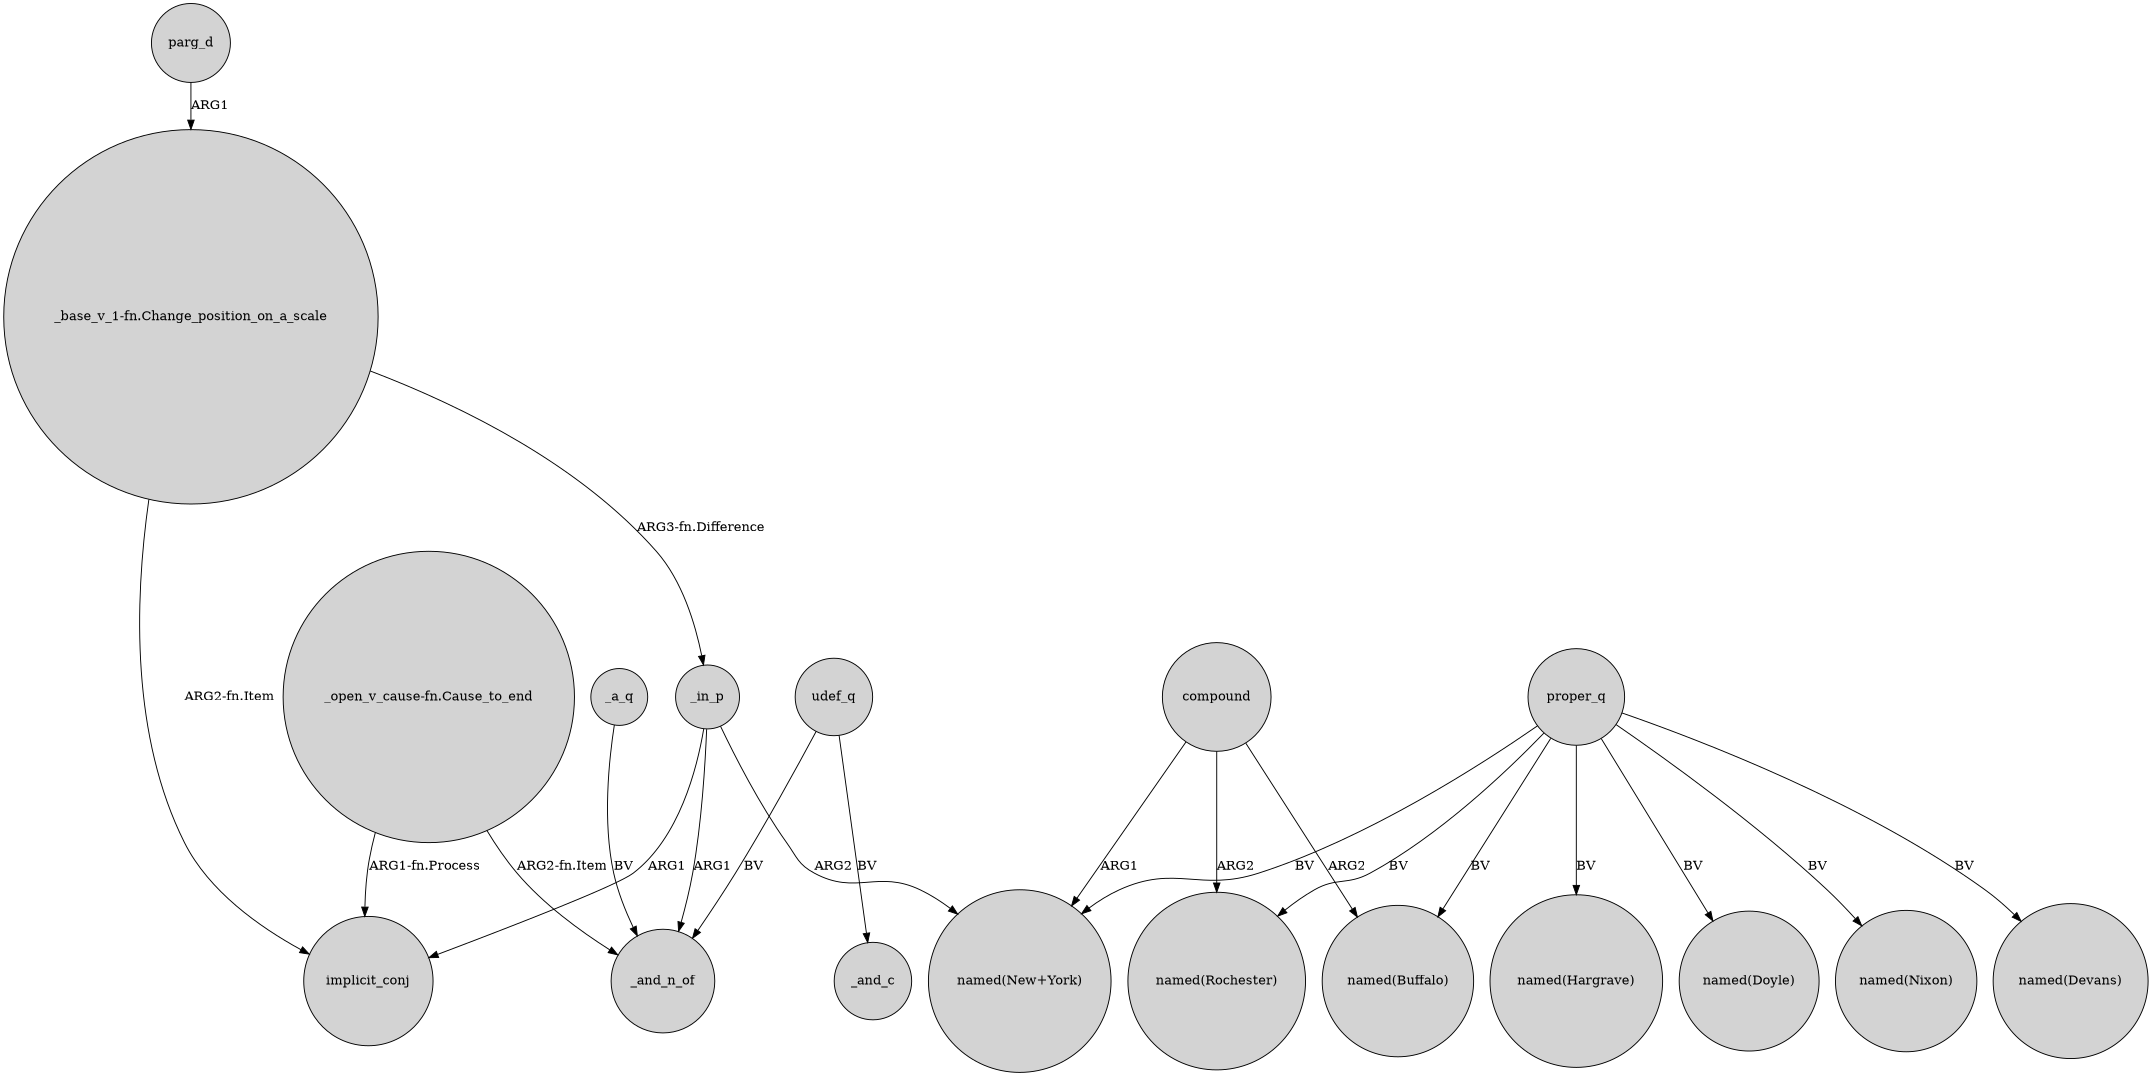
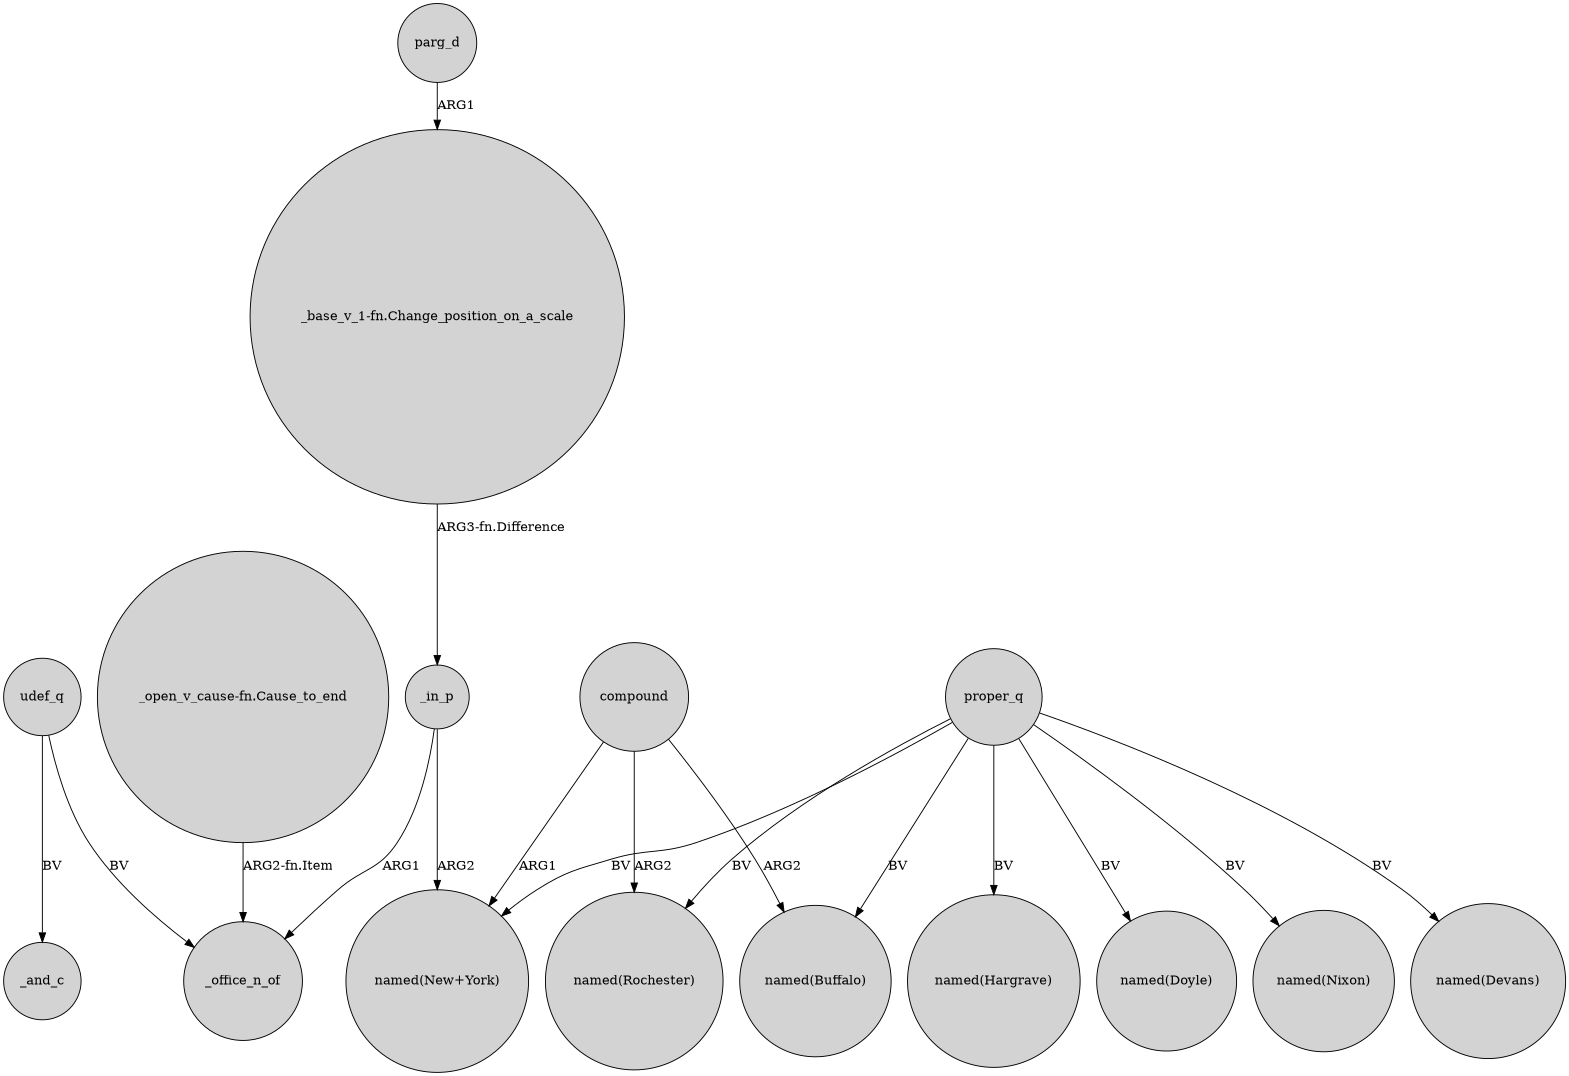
(619, 697) -> none
(368, 981) -> none
(663, 981) -> (243, 981)
